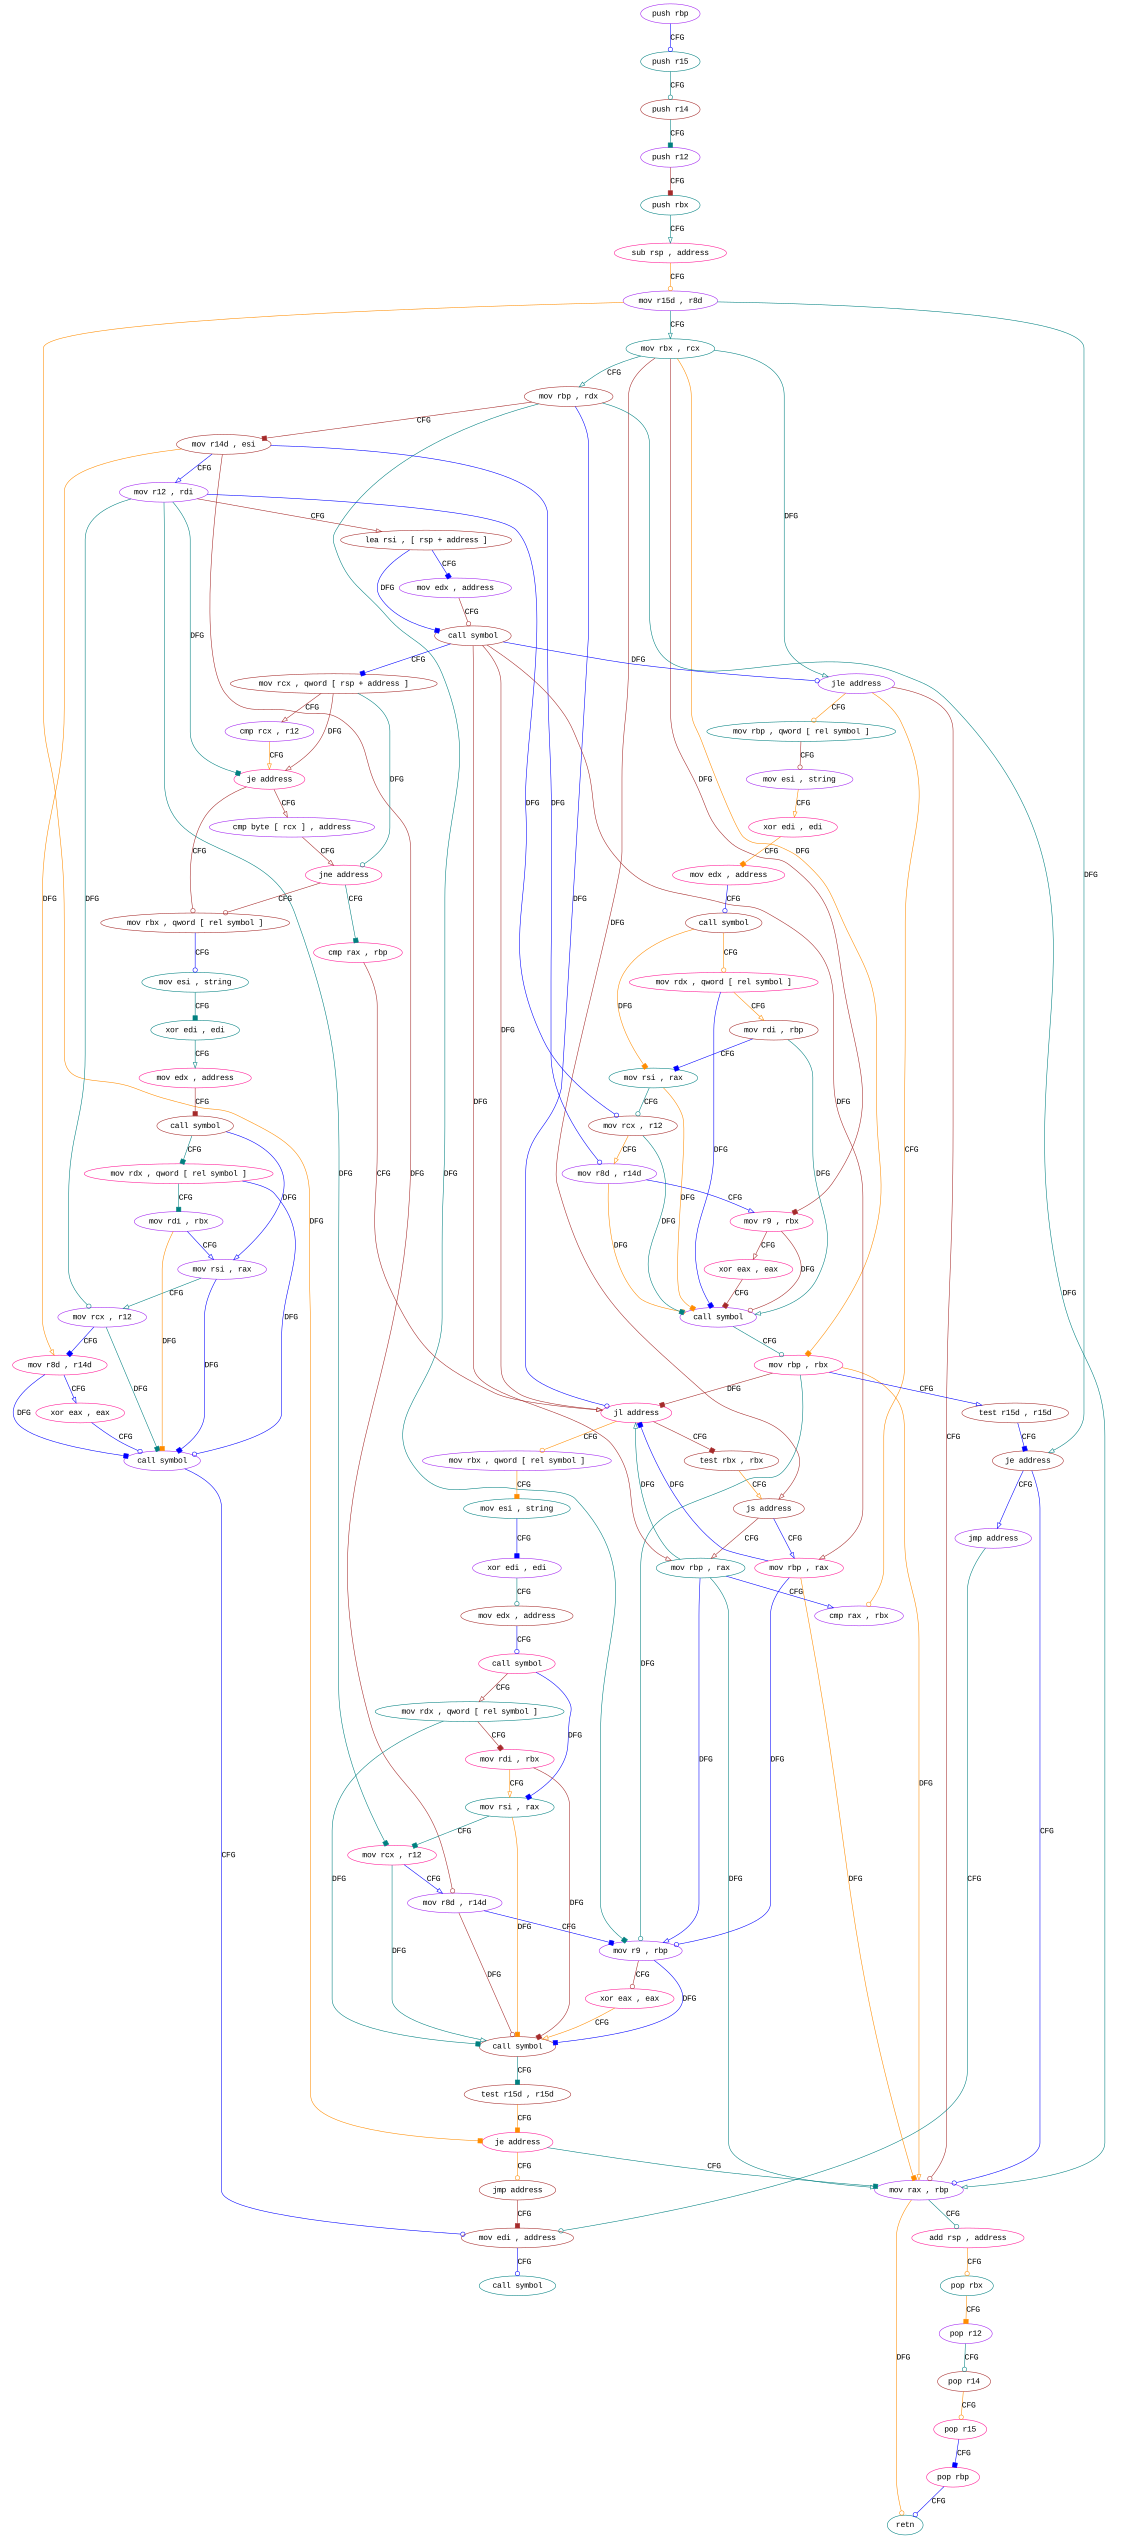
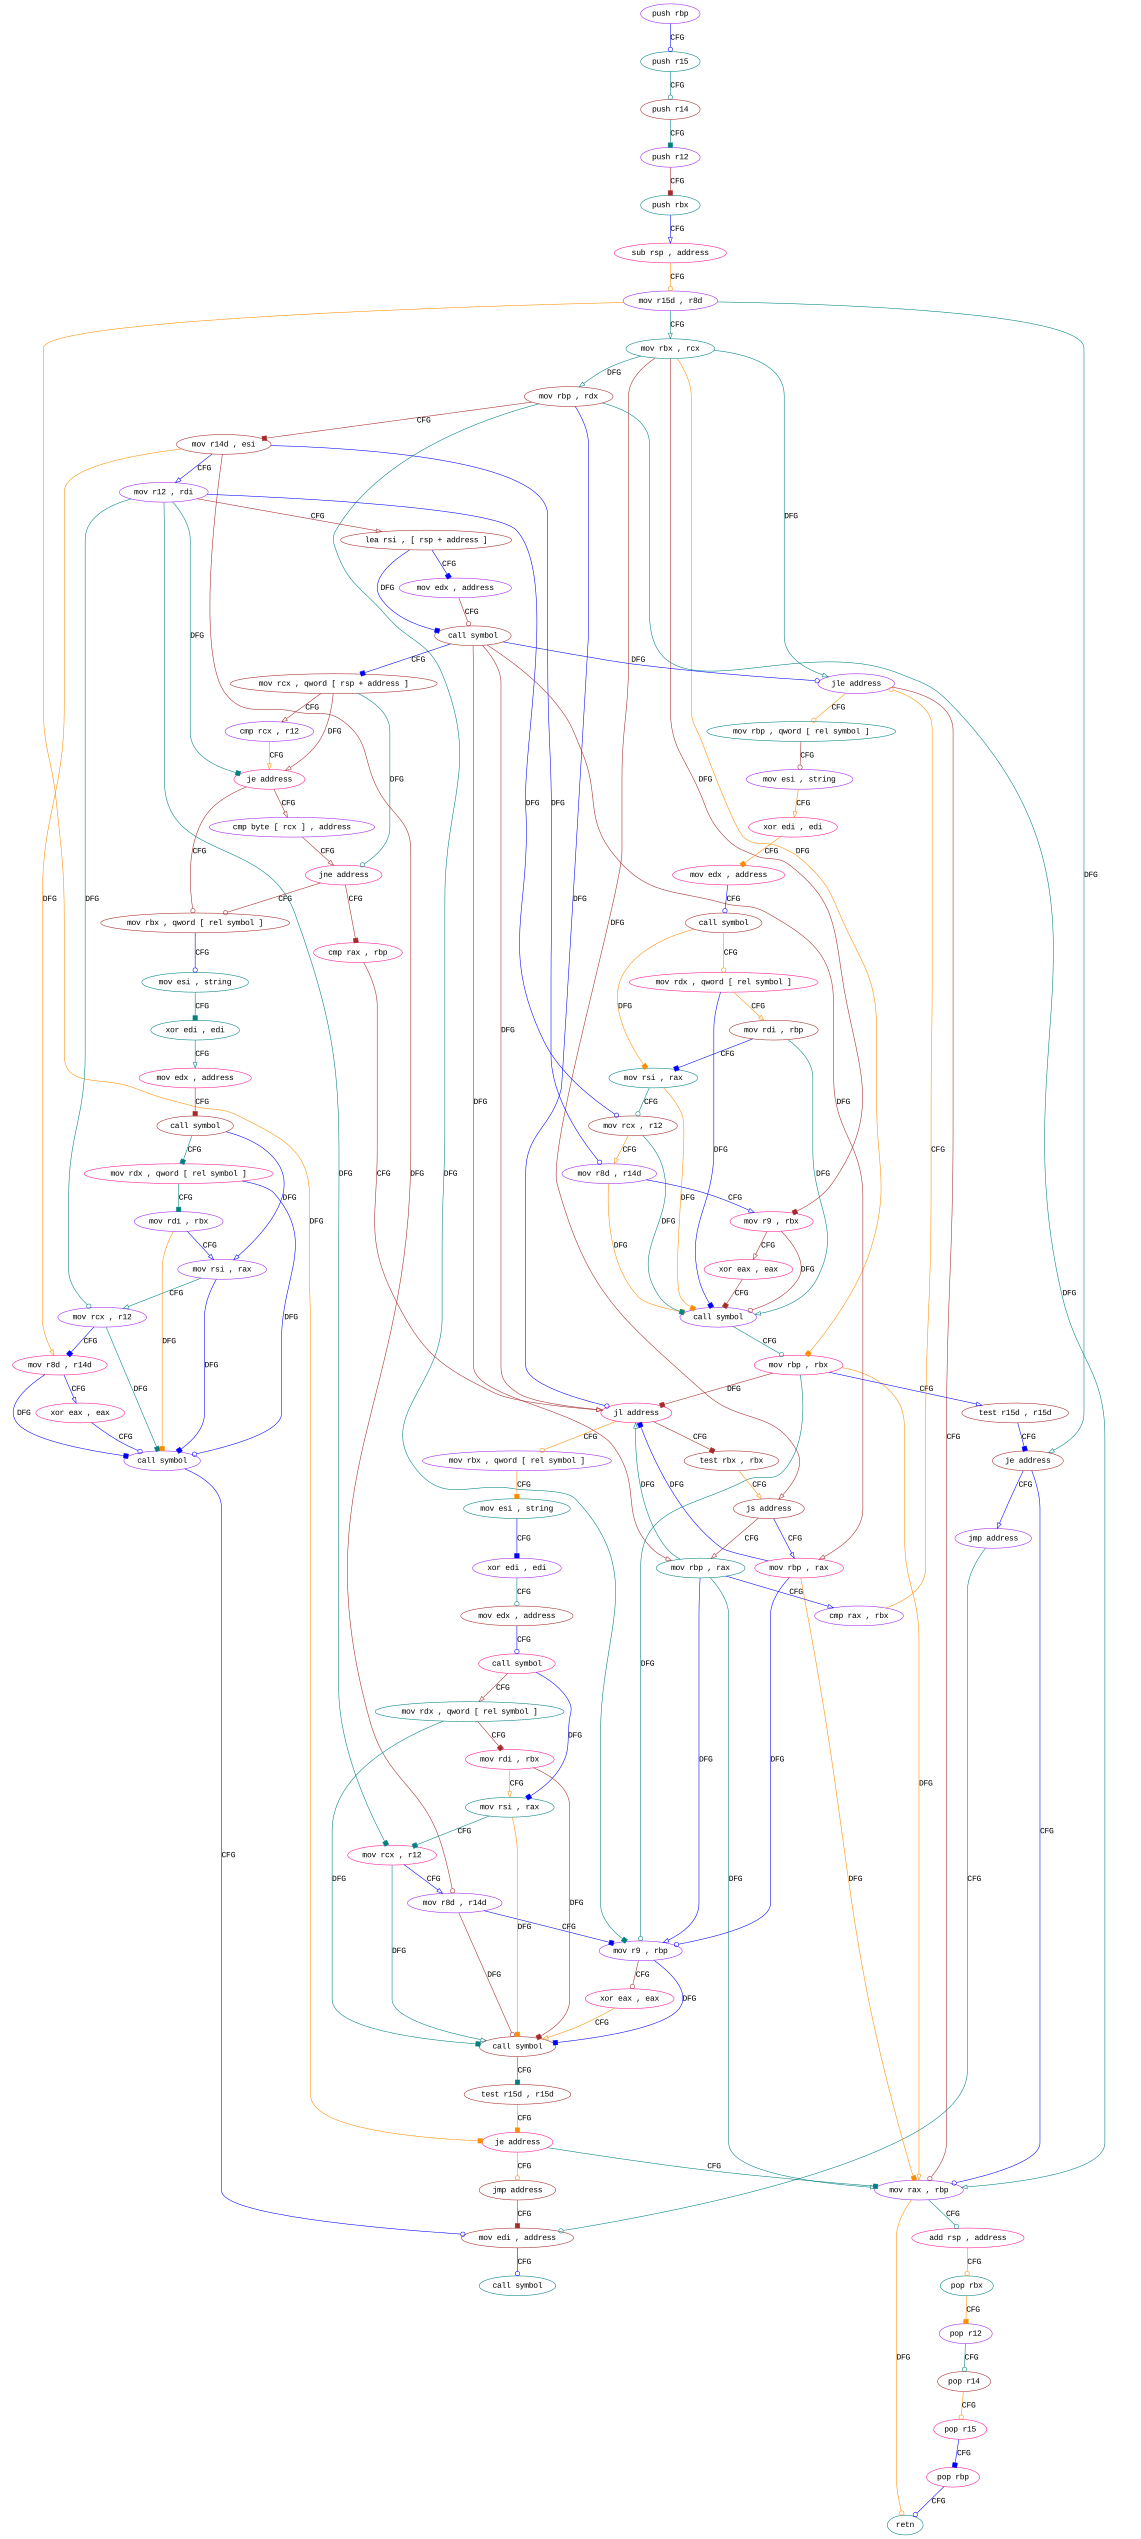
(670, 226) -> (670, 226)
(614, 373) -> (614, 373)
(350, 911) -> (350, 911)
(905, 1143) -> (931, 1149)
